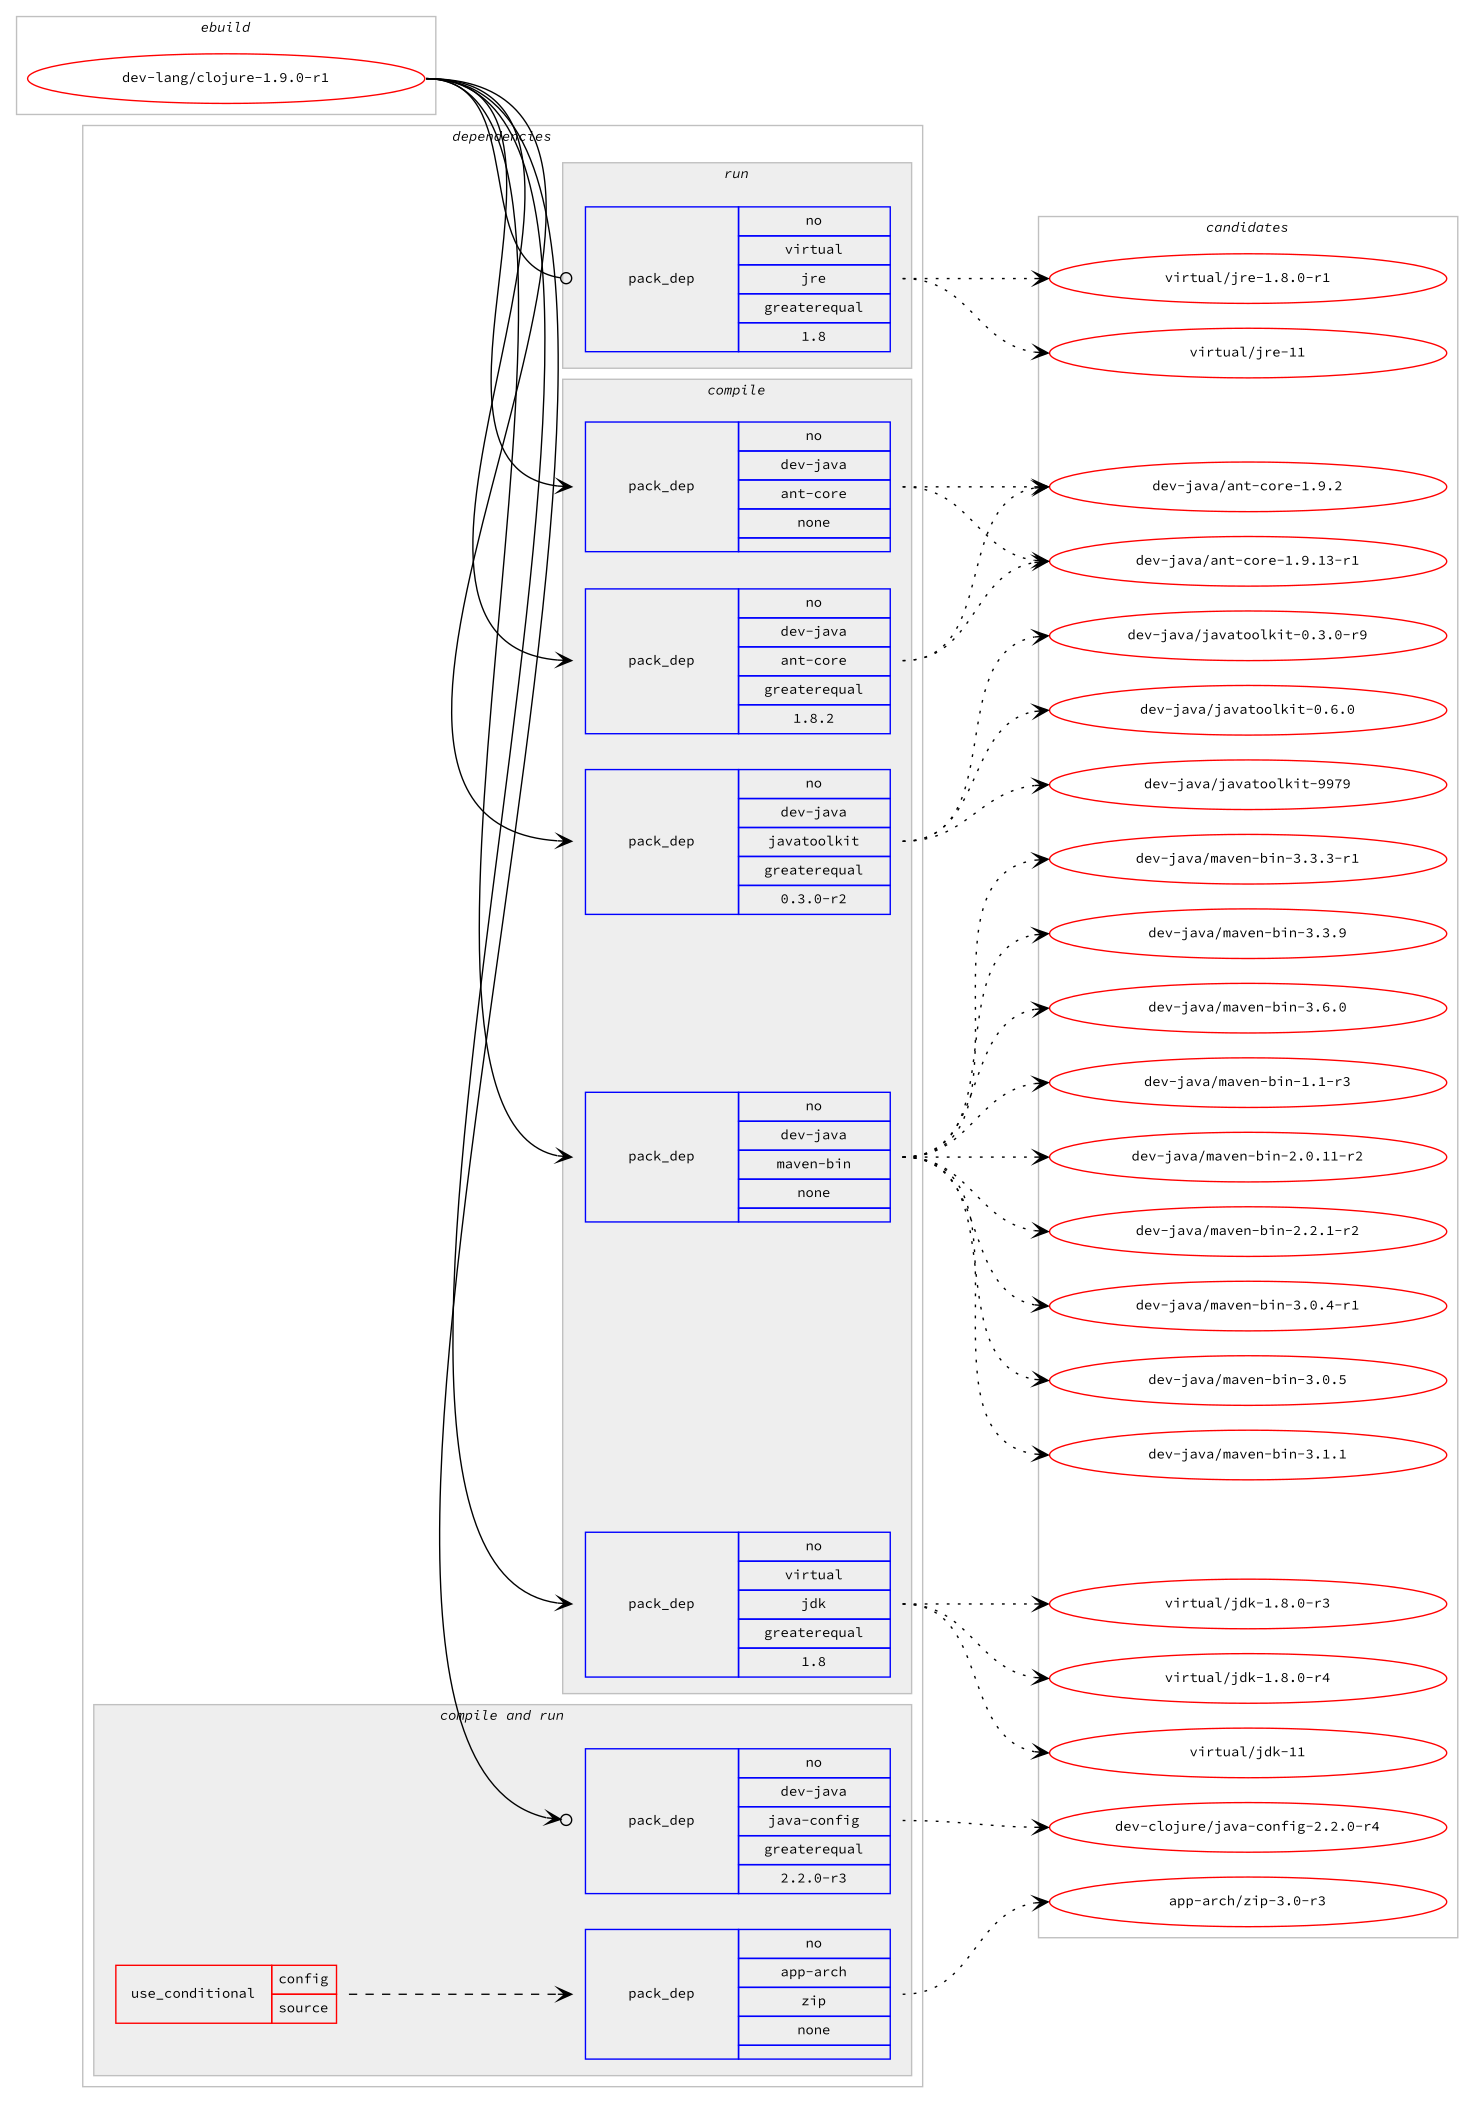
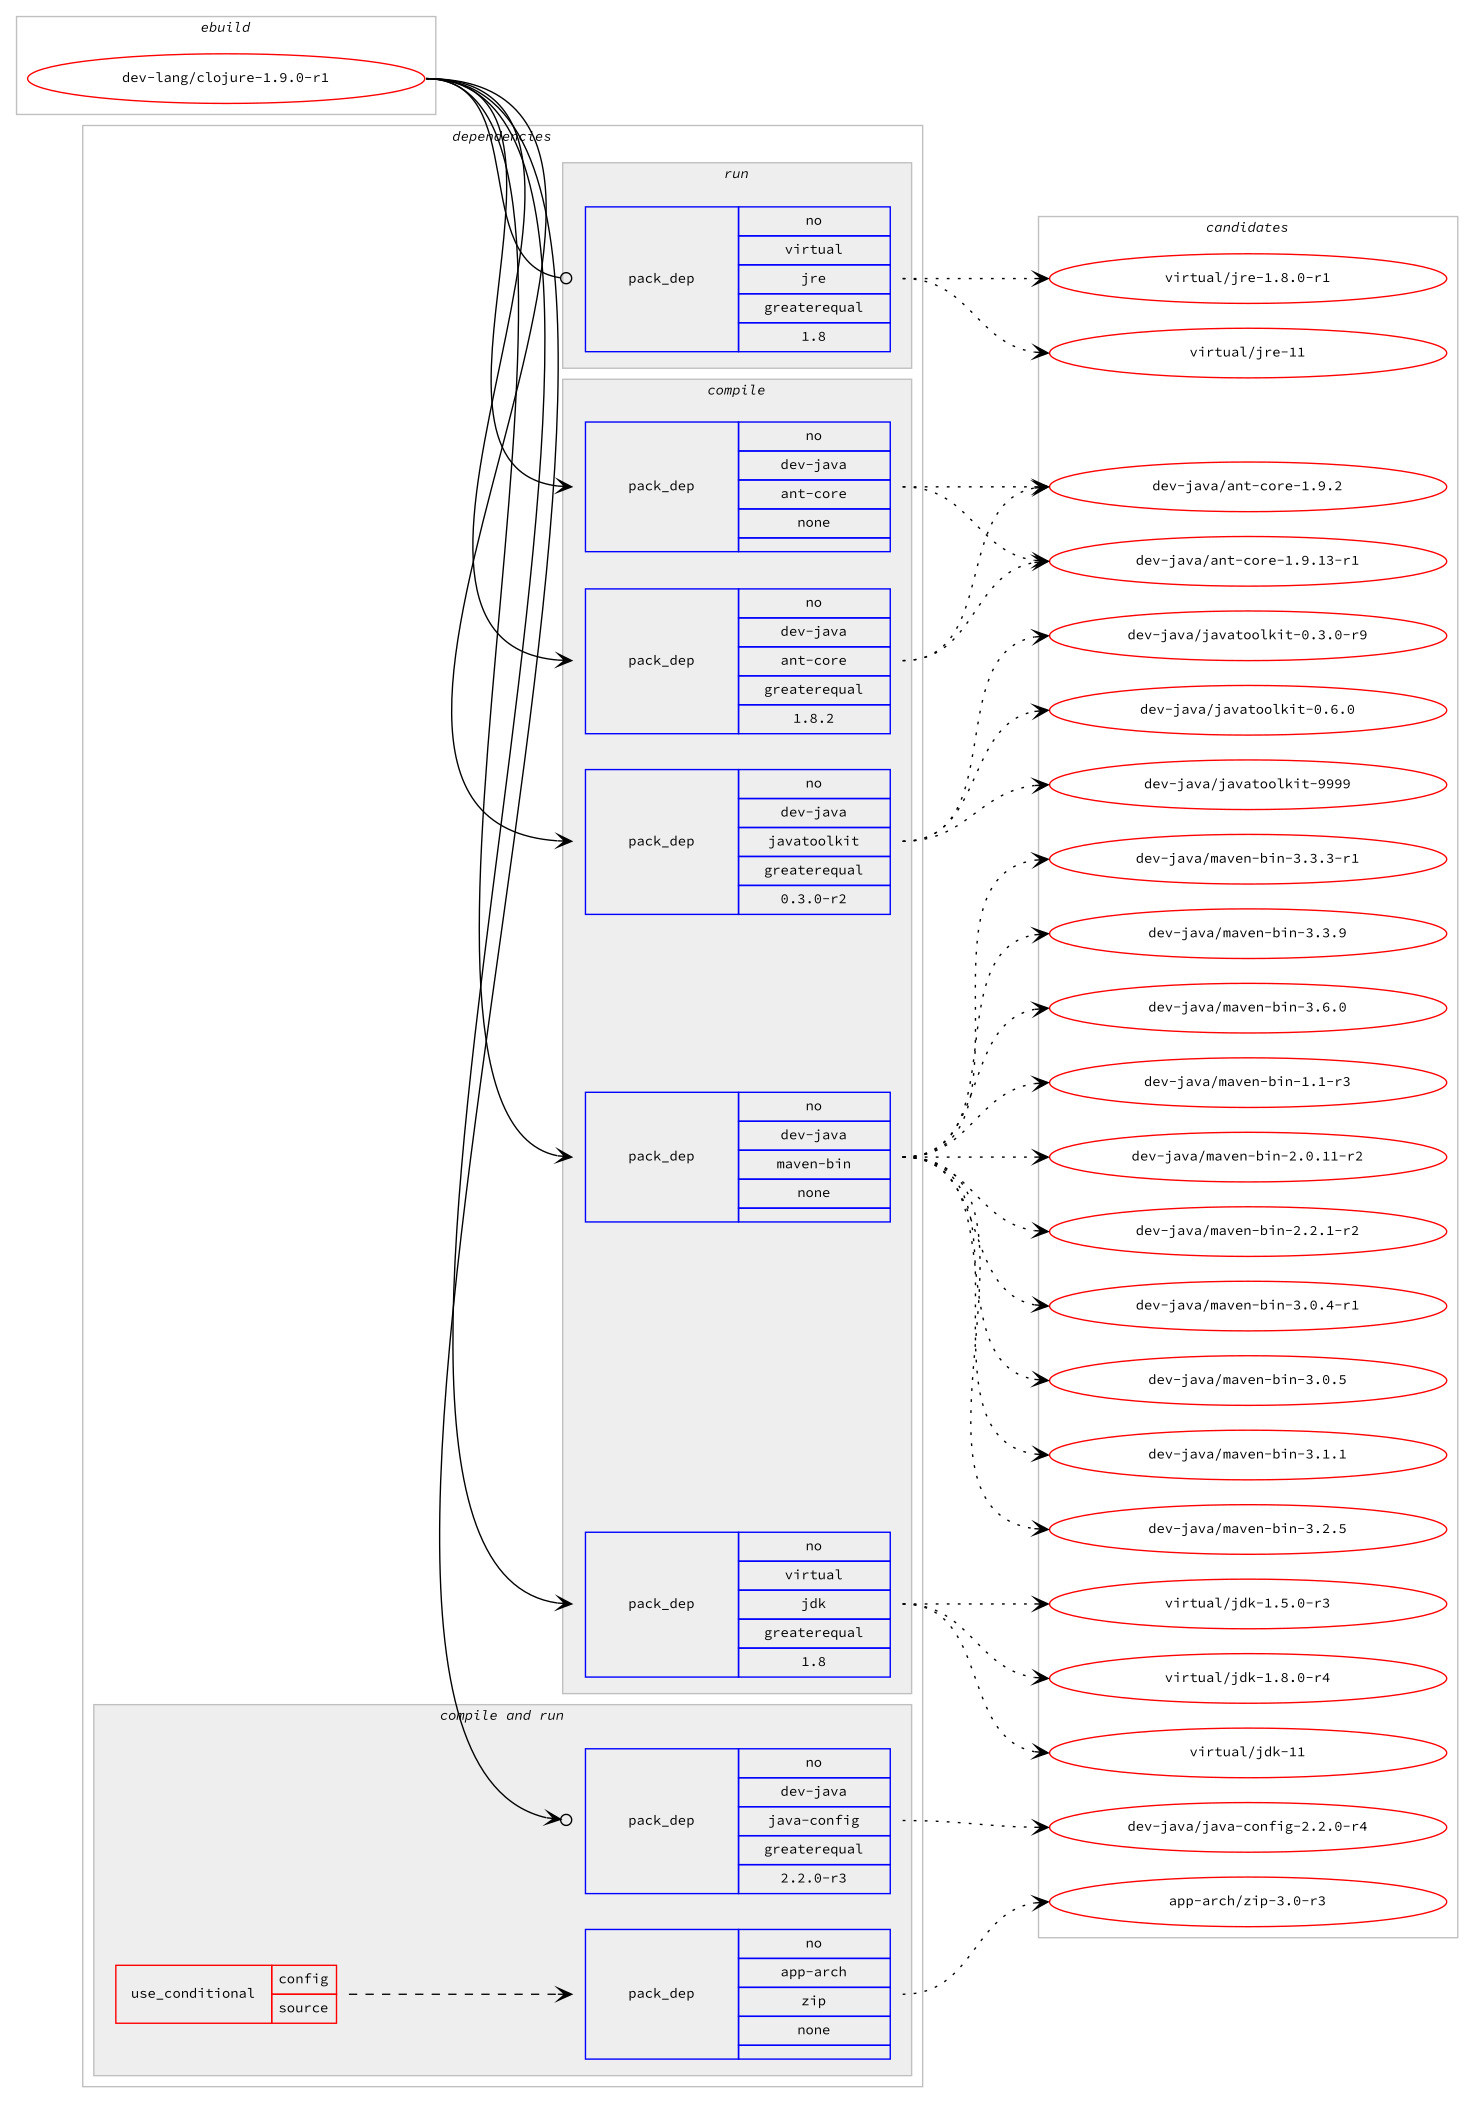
(1248, 785) -> (1248, 785)
none -> (1248, 1529)
(1248, 1604) -> (1248, 1604)
(1248, 1827) -> (1248, 1827)
